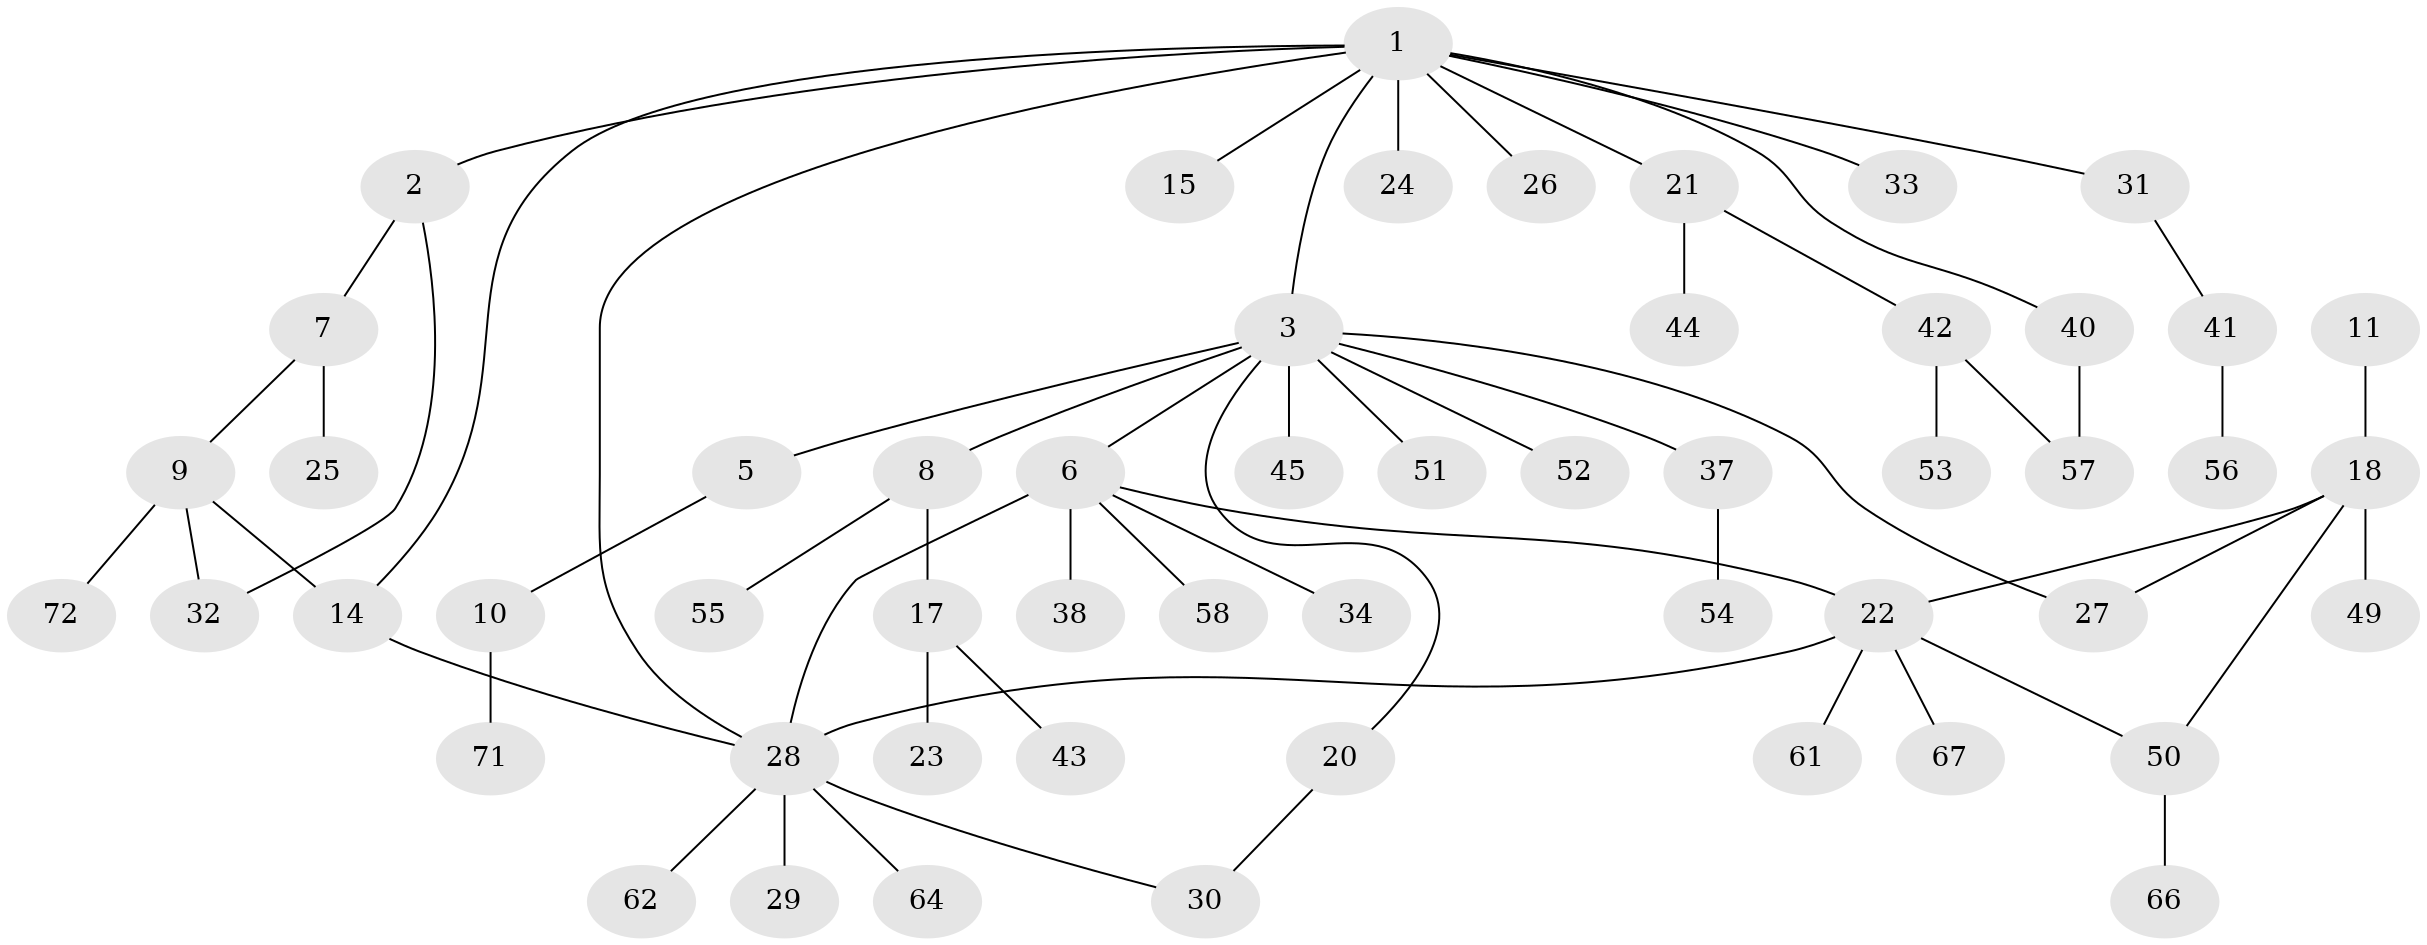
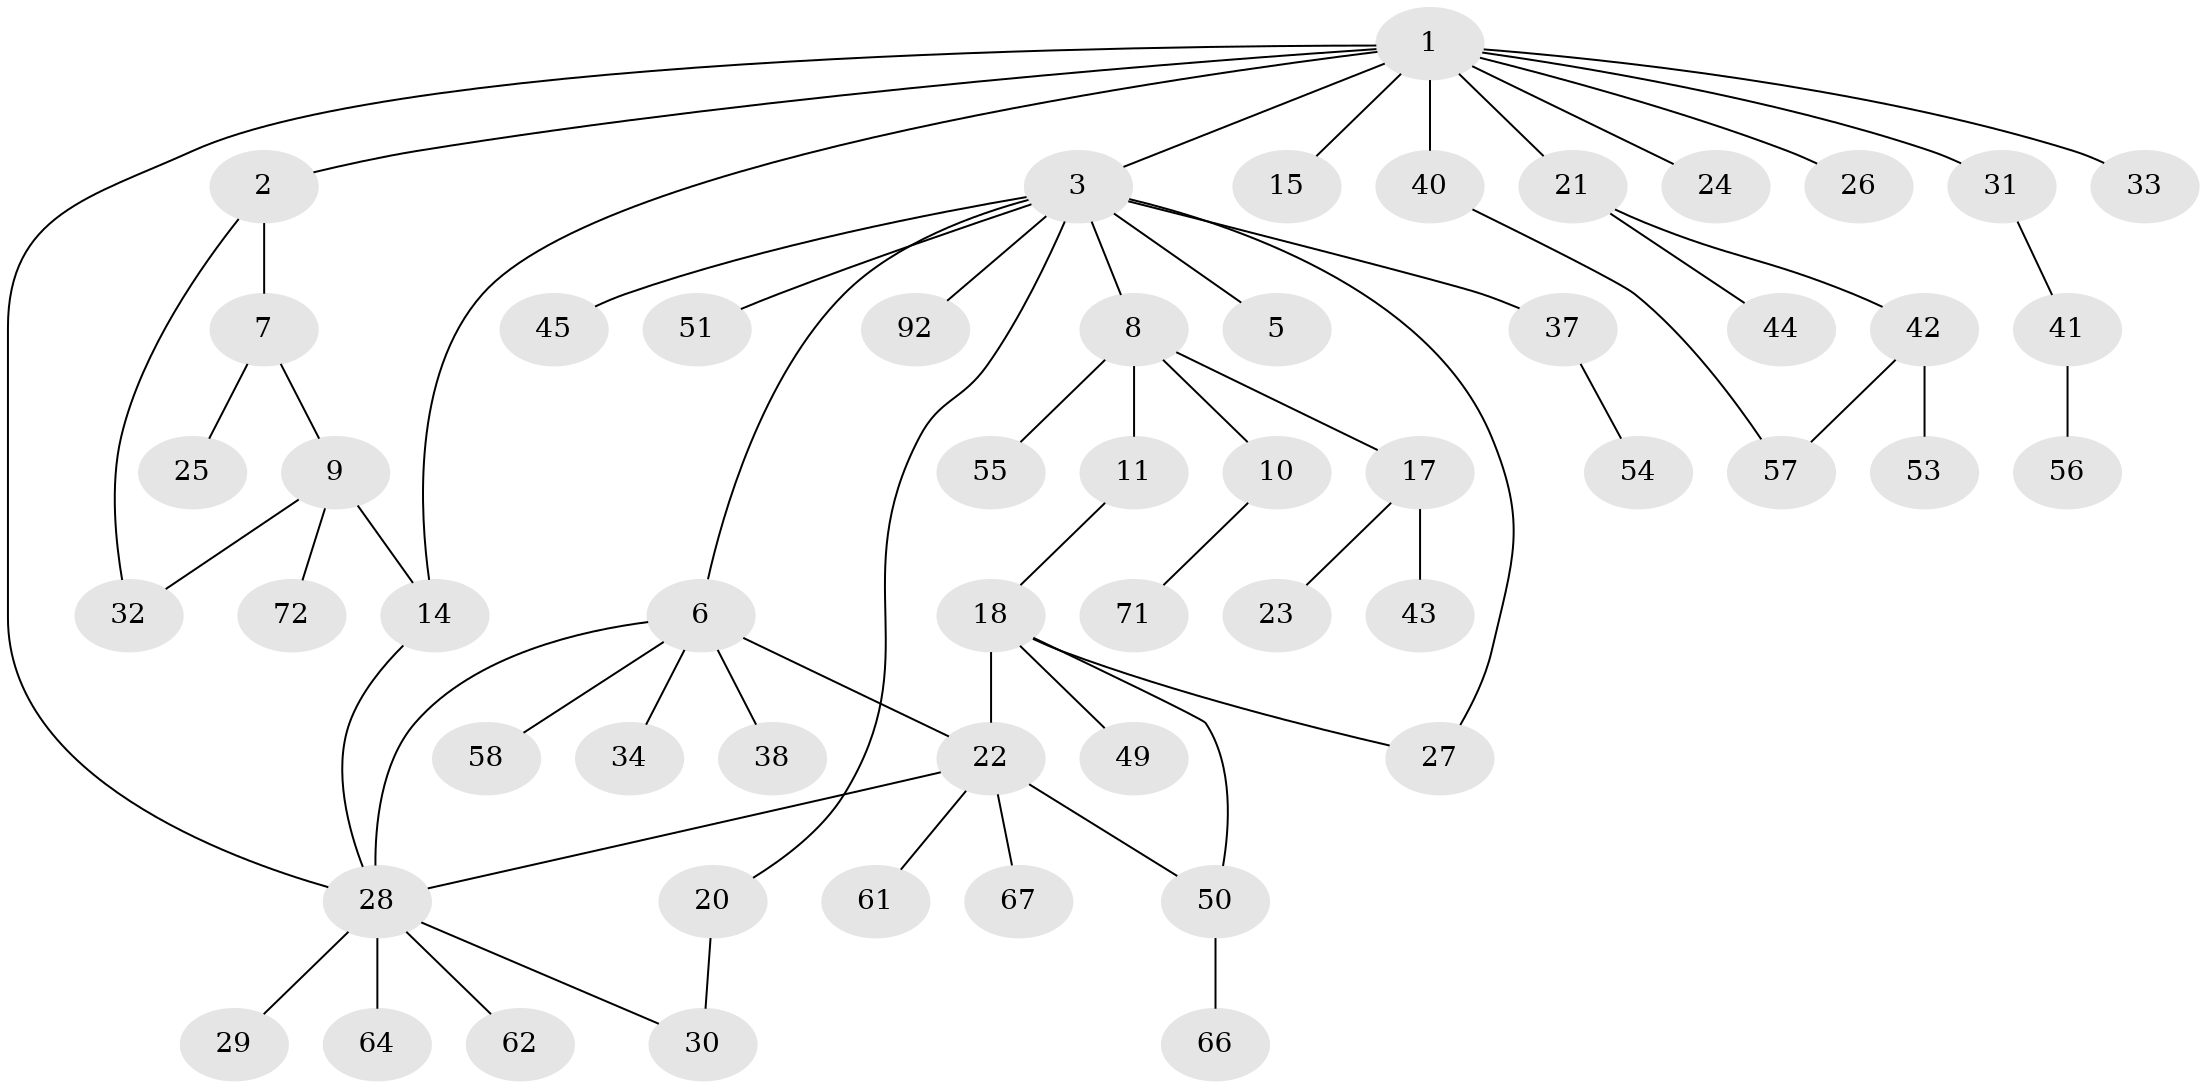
none -> (1134, 401)
(1575, 473) -> (916, 330)
(619, 544) -> (1205, 401)
